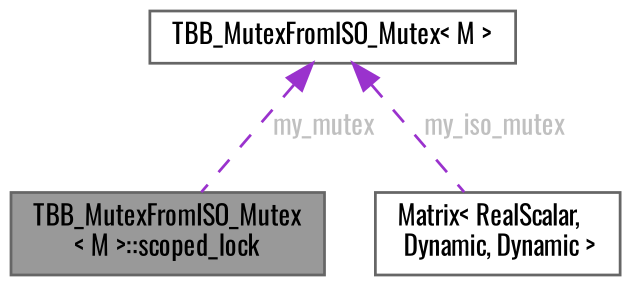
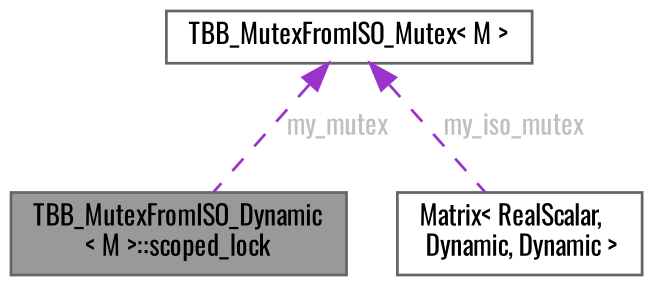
(168, 234) -> (179, 234)
